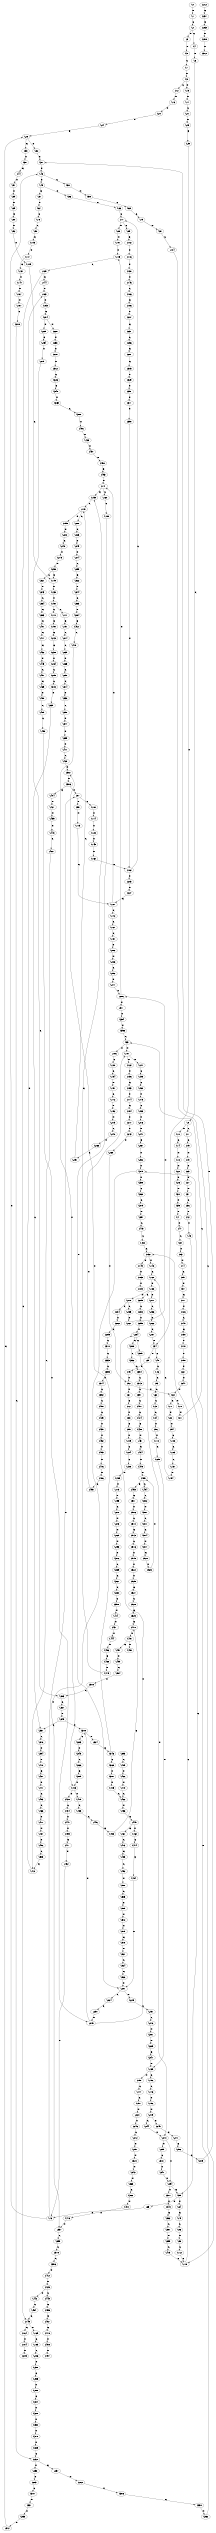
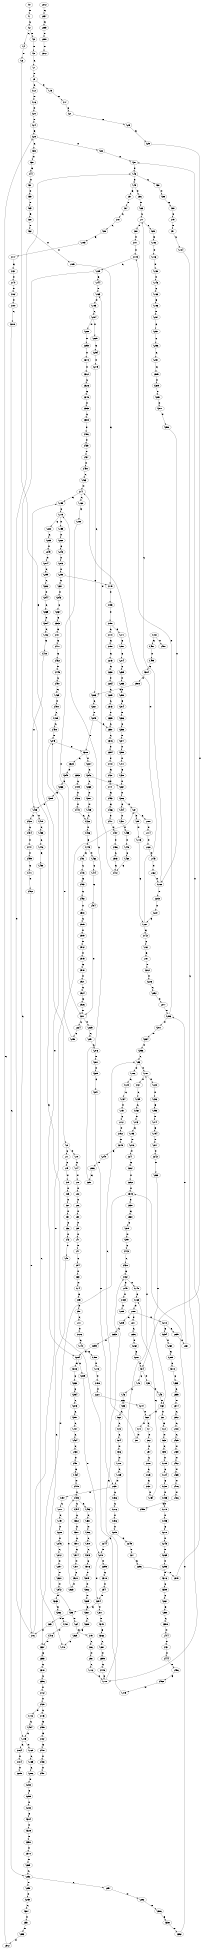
(131, 1632) -> none
